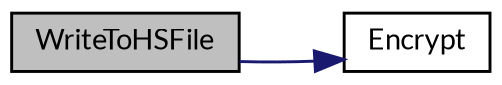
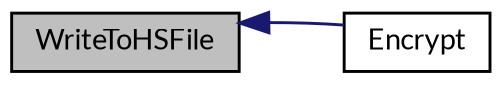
(277, 62) -> (306, 23)
